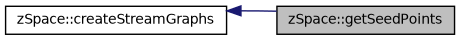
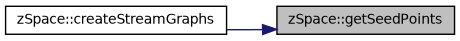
(259, 11) -> (245, 30)
